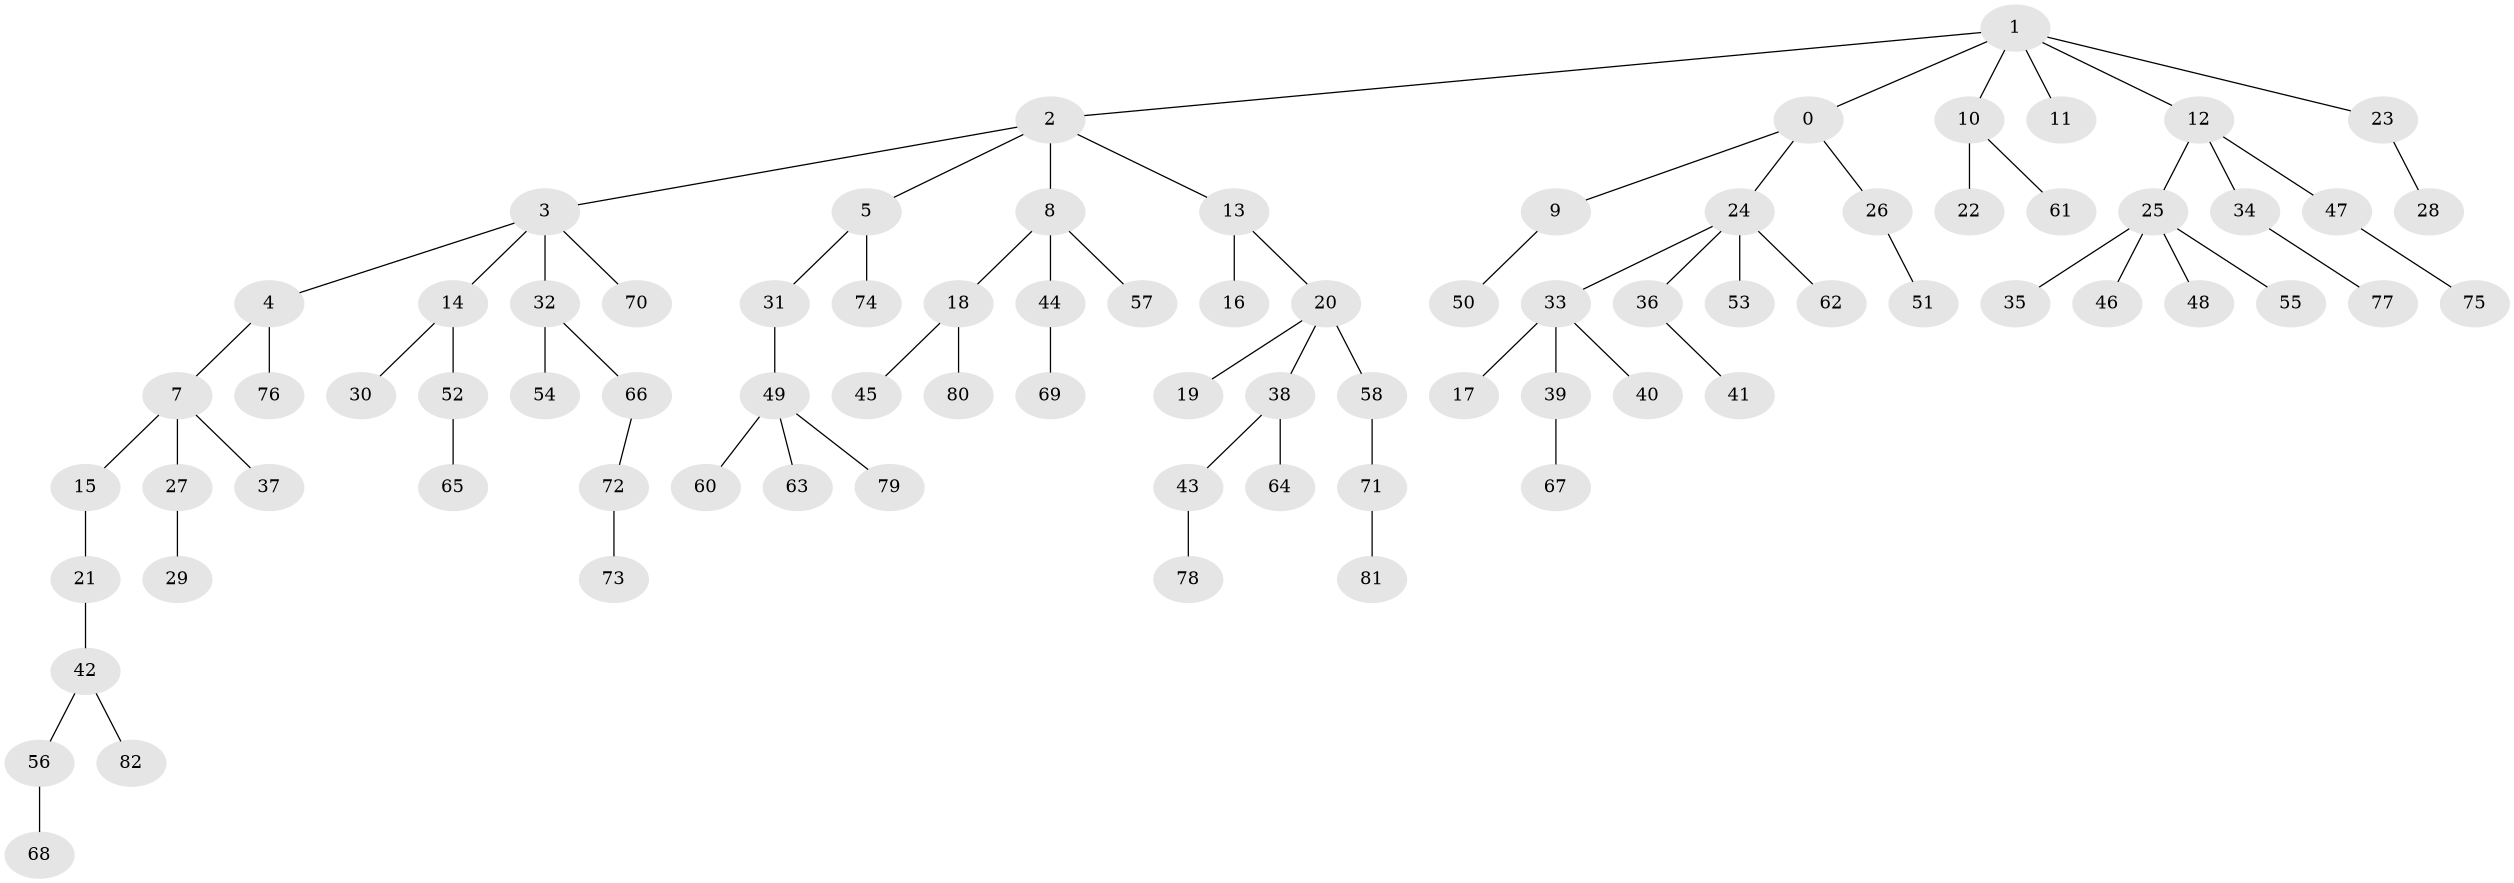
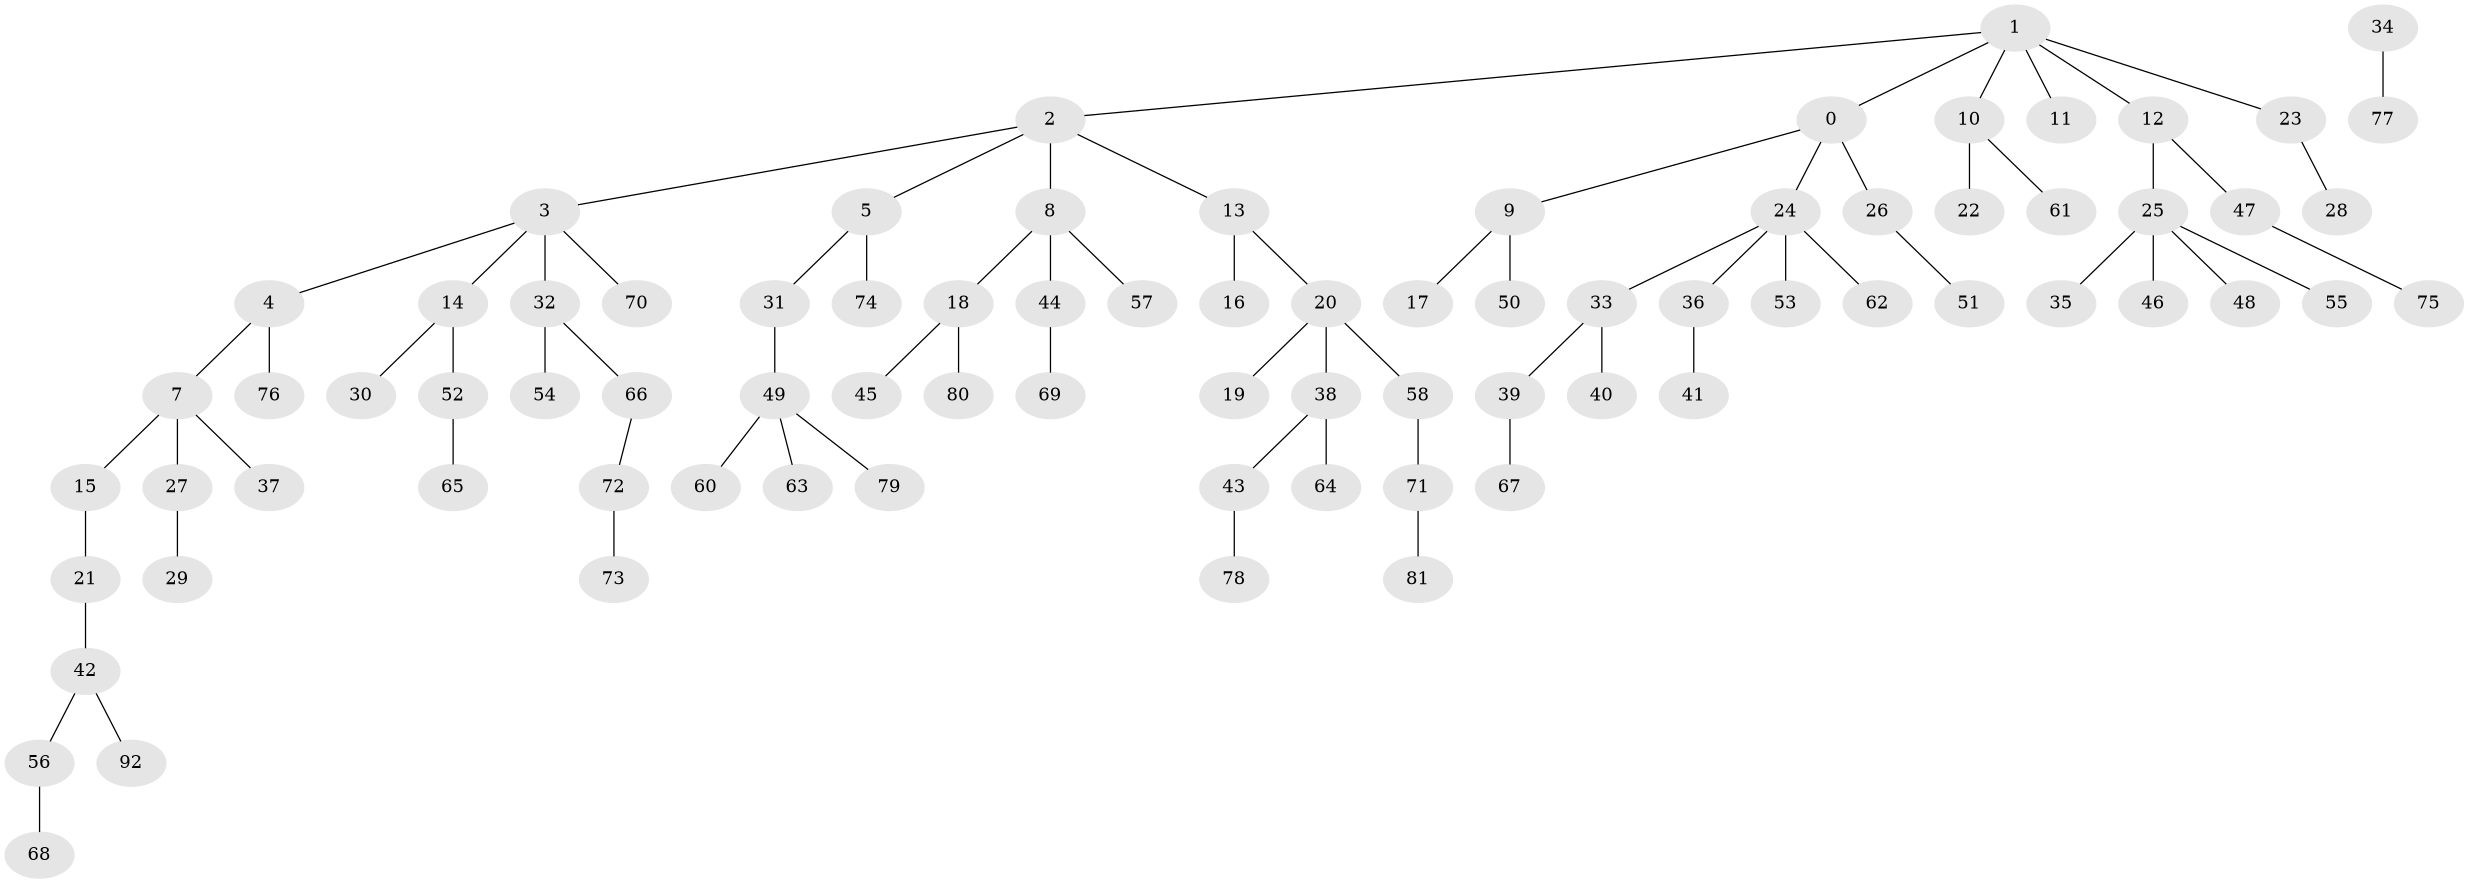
(2222, 166) -> none
(1510, 350) -> (1464, 258)
(131, 763) -> (131, 763)
